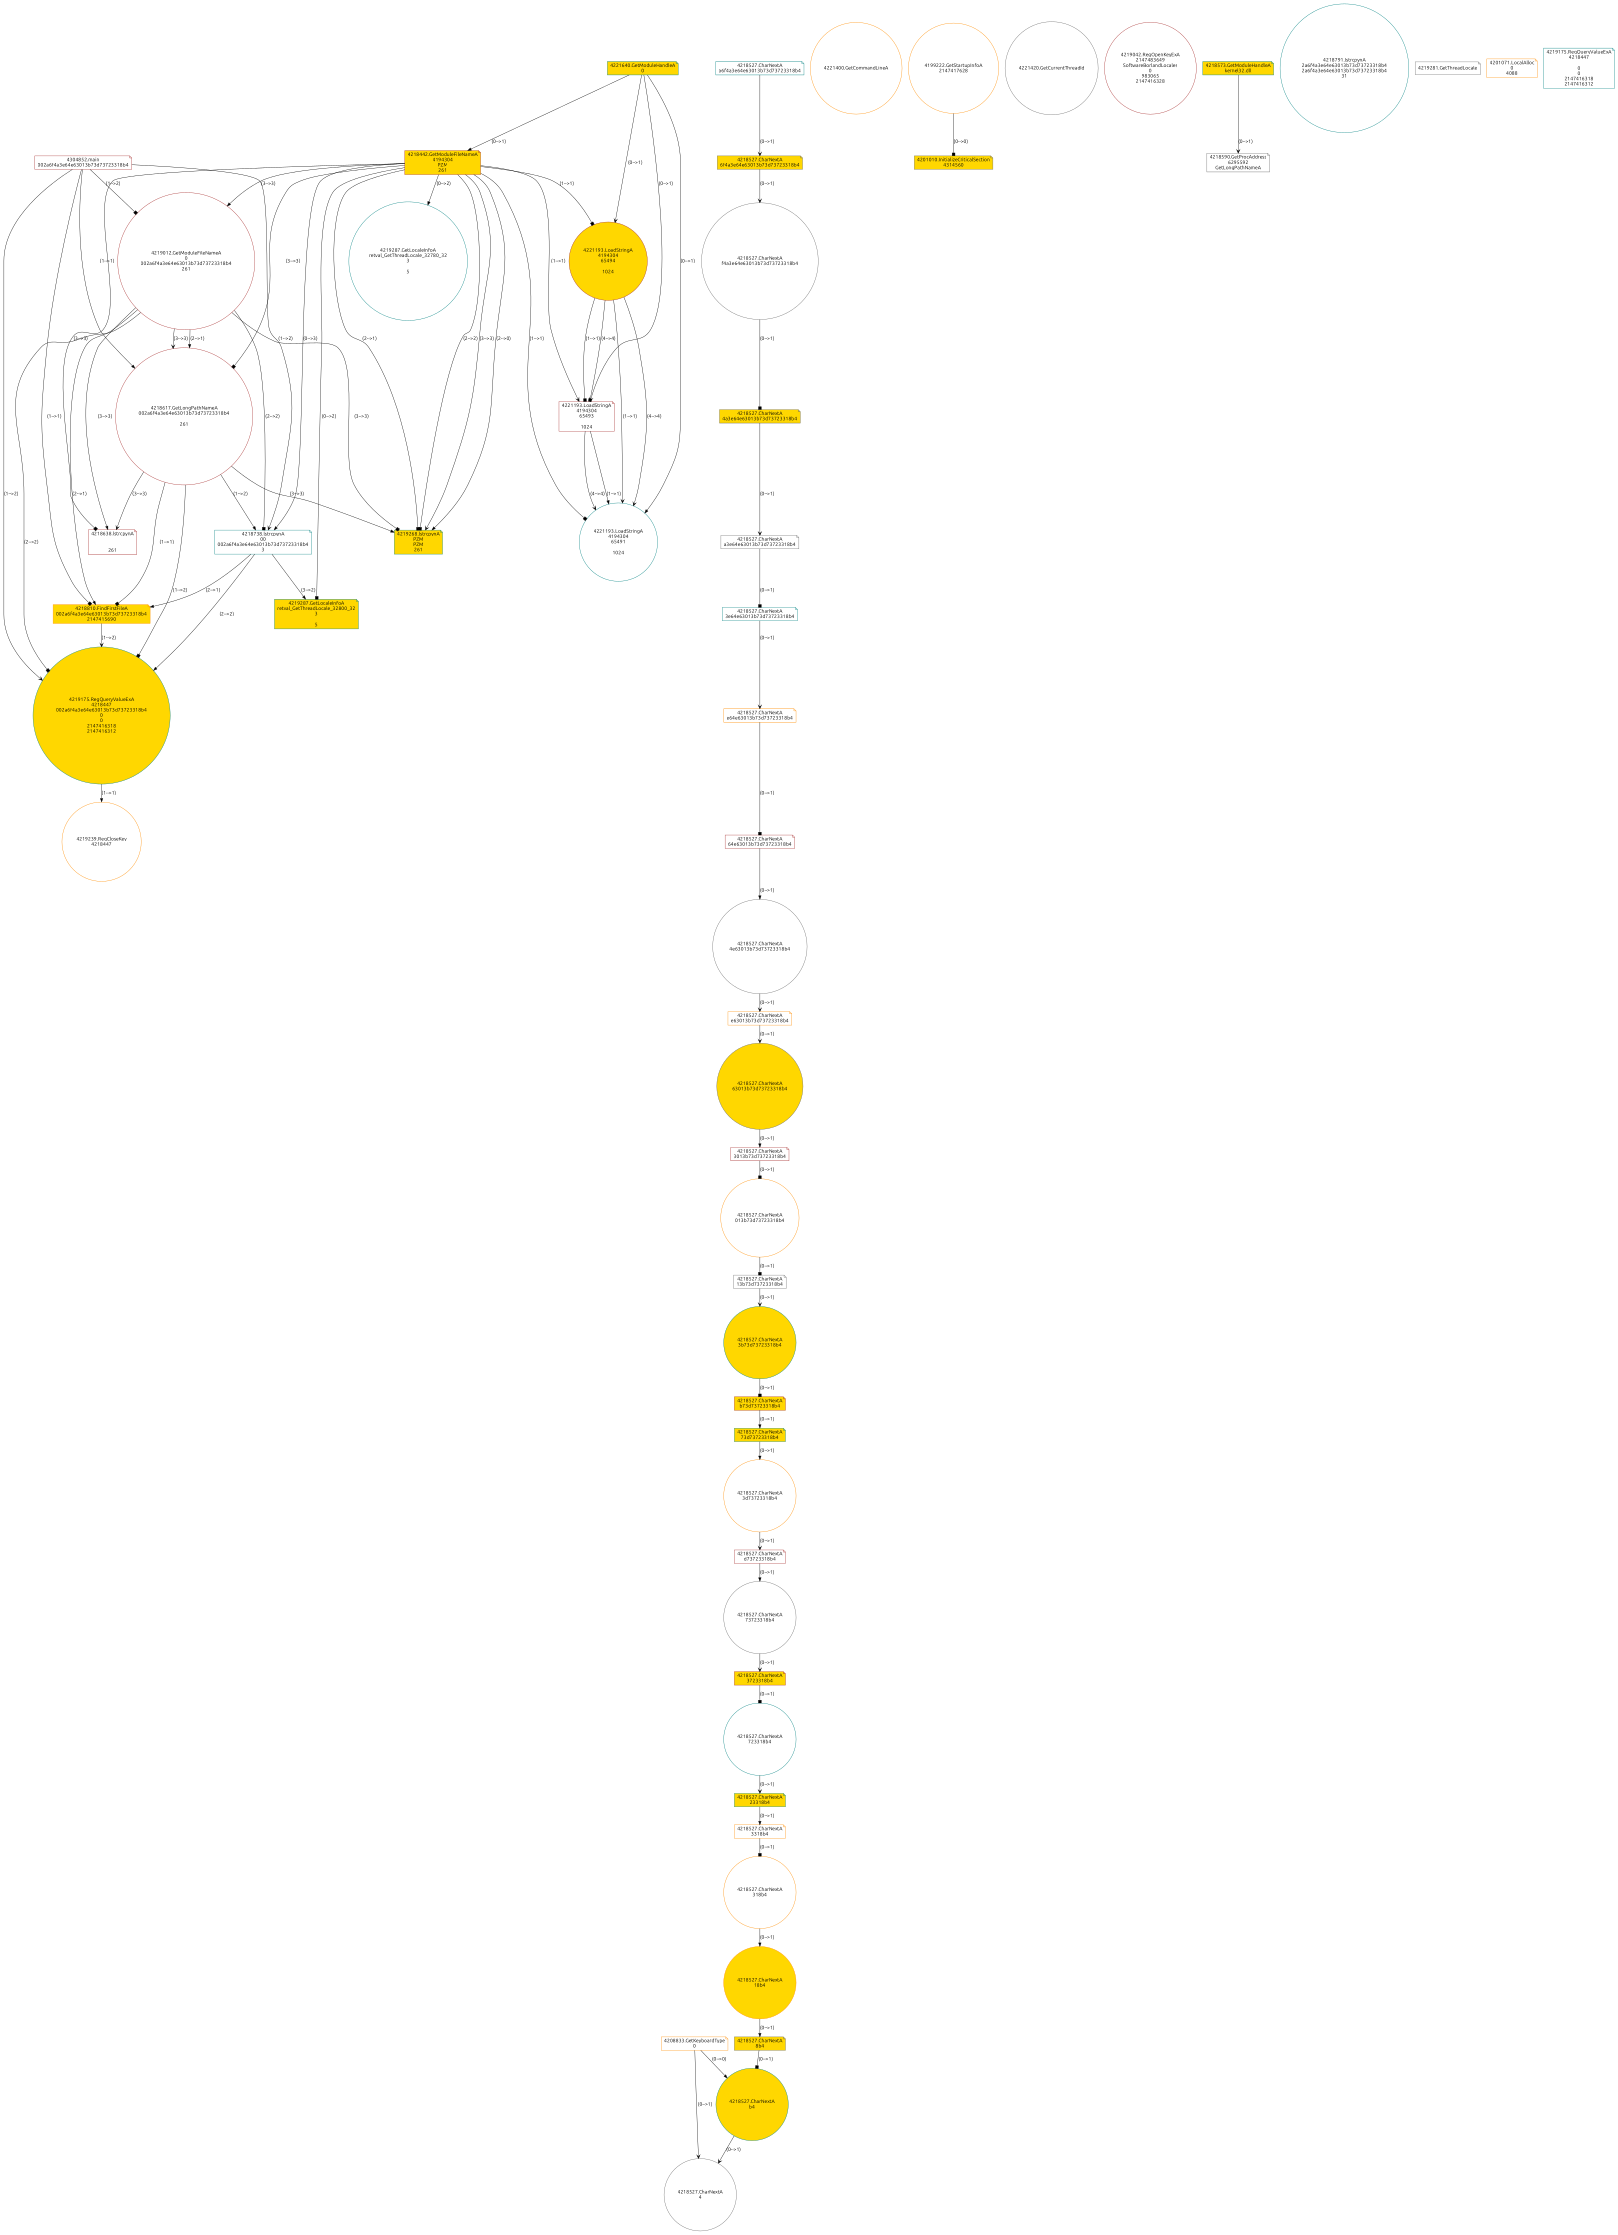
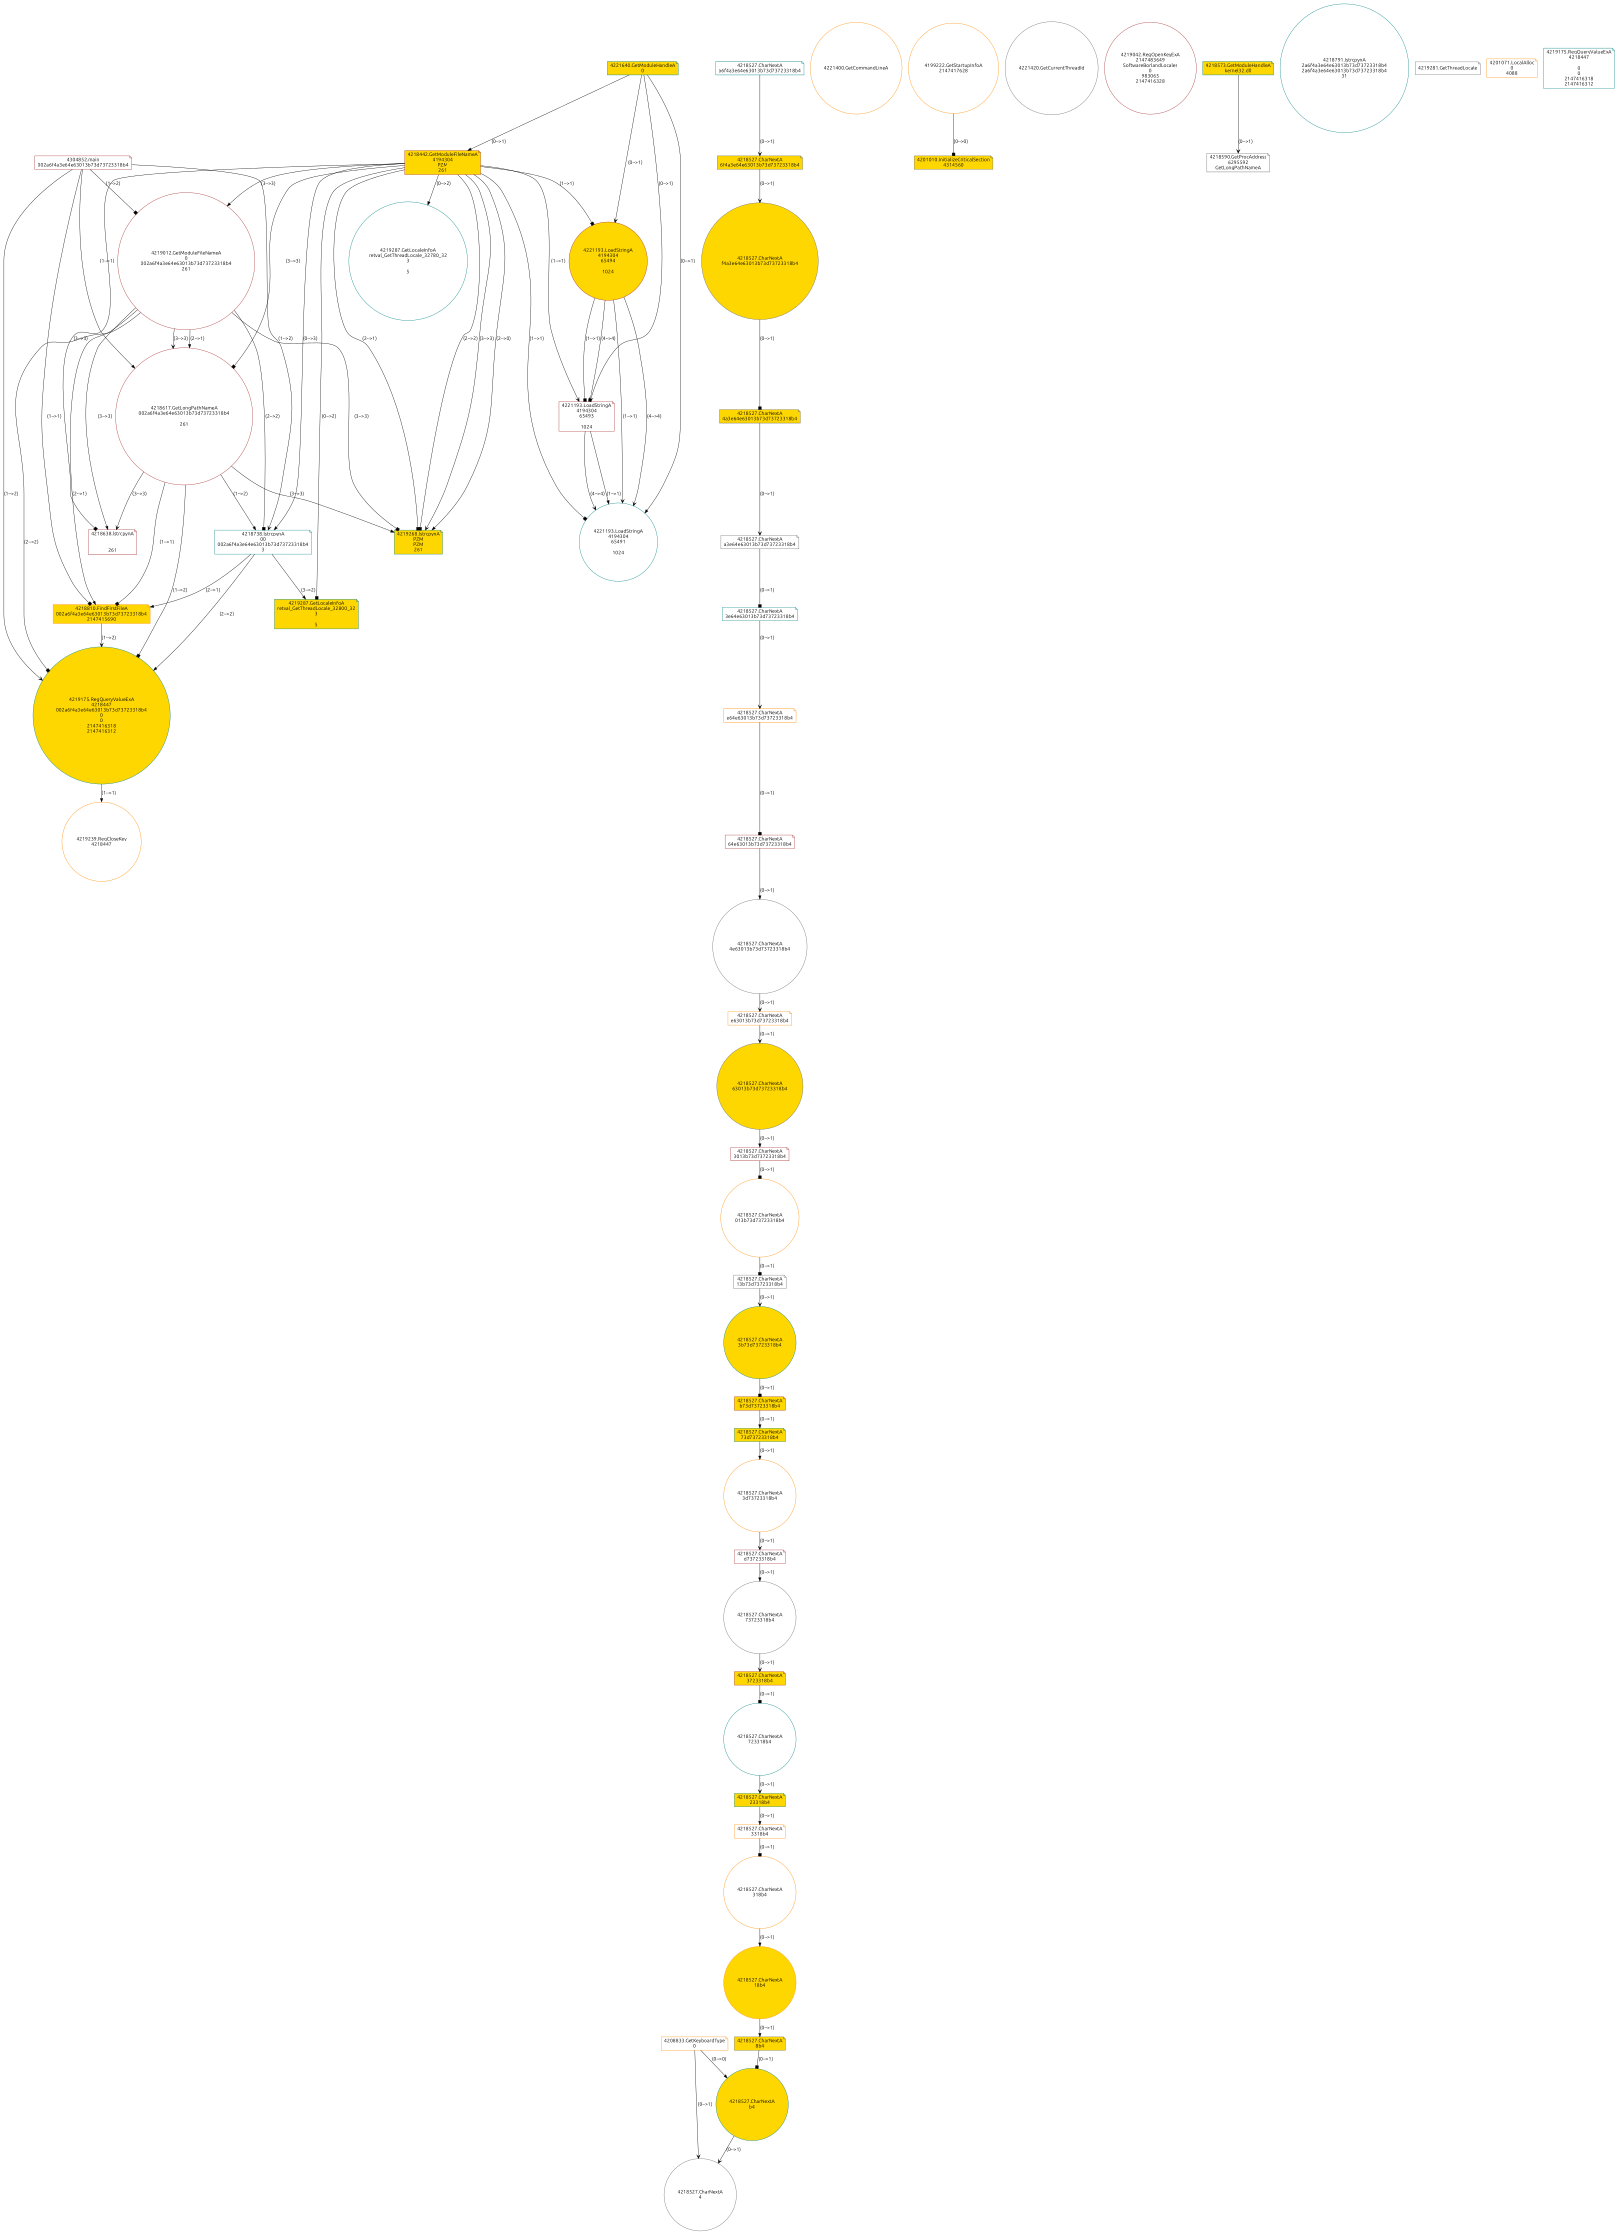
(760, 261) -> (760, 261)
